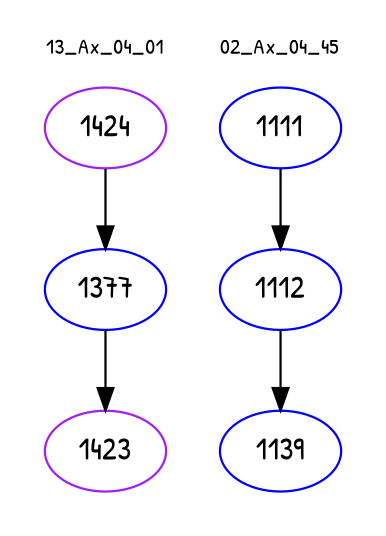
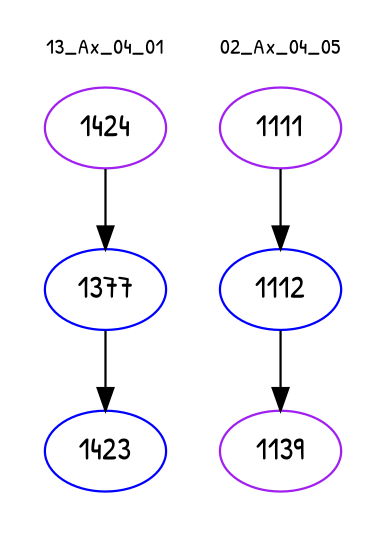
(281, 48) -> (282, 48)
(281, 128) -> (281, 128)
(105, 451) -> (105, 451)
(281, 451) -> (281, 451)
